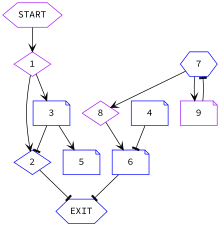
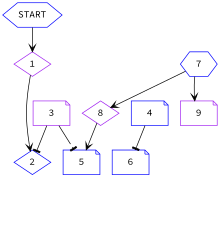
(32, 15) -> (32, 15)
(40, 84) -> none
(203, 90) -> none
(52, 113) -> (52, 113)
(113, 133) -> (93, 133)
(65, 135) -> (65, 135)
(82, 211) -> none
